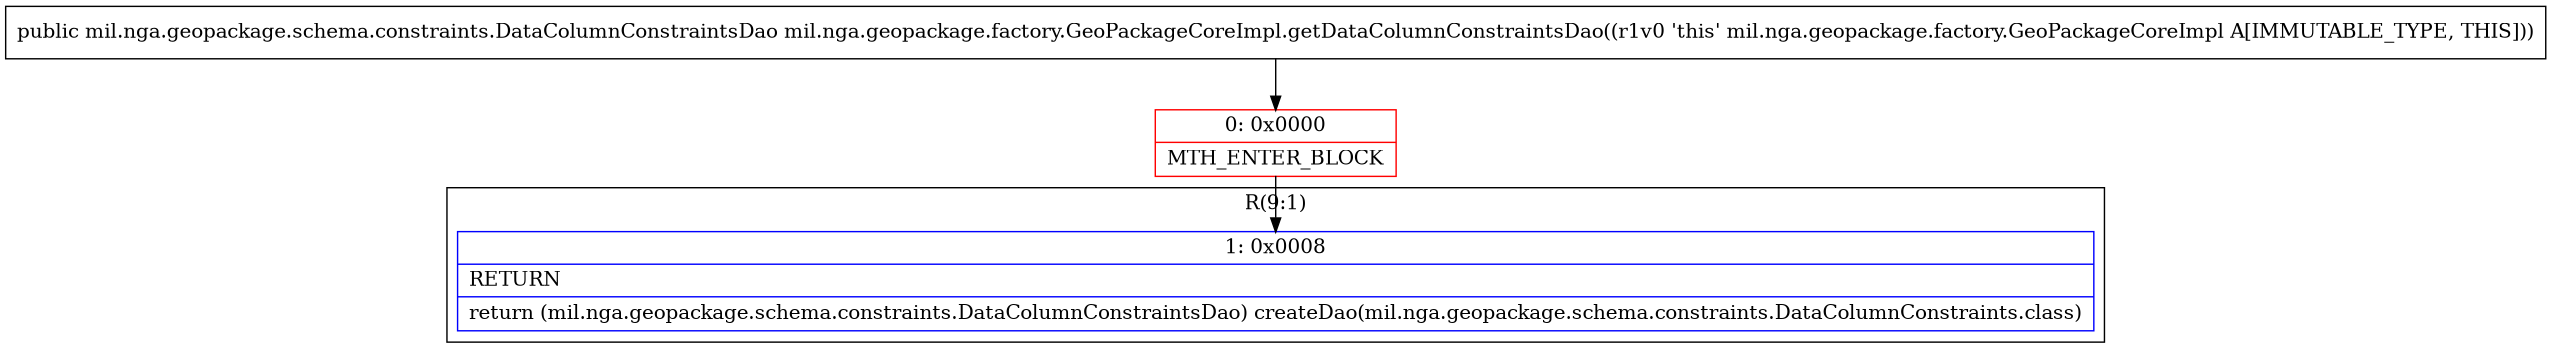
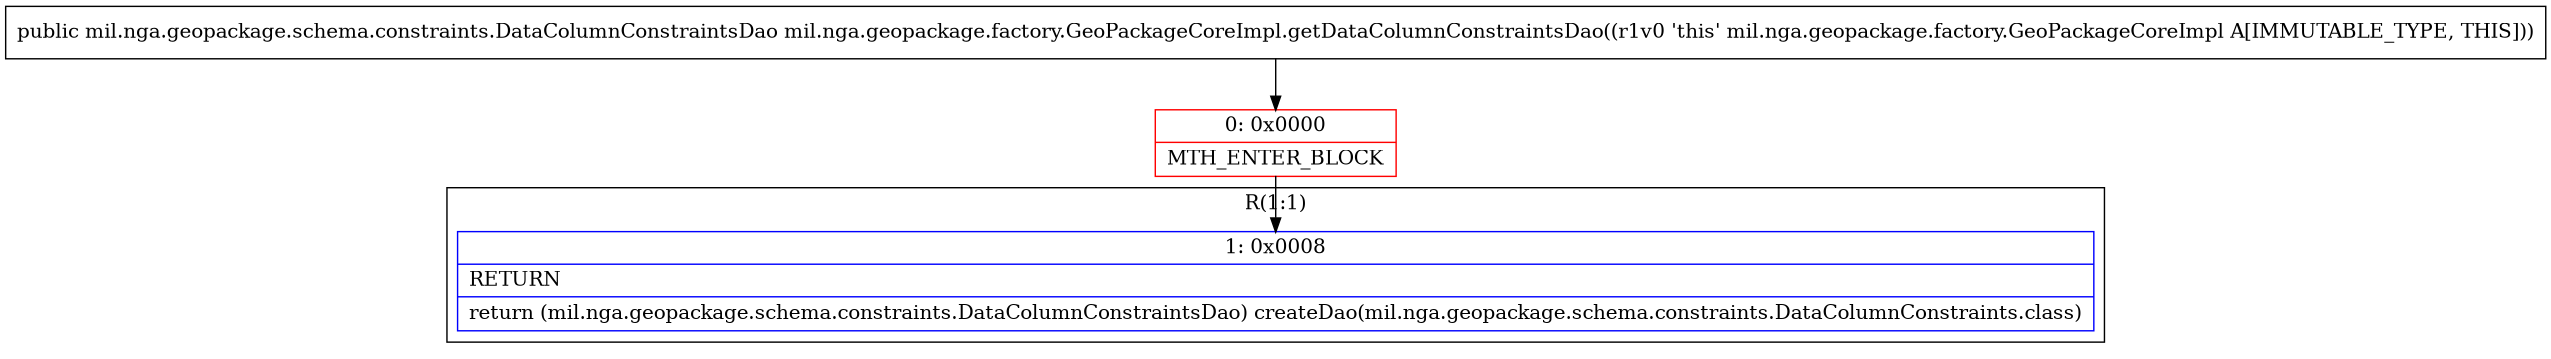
(1276, 204) -> (1276, 204)
